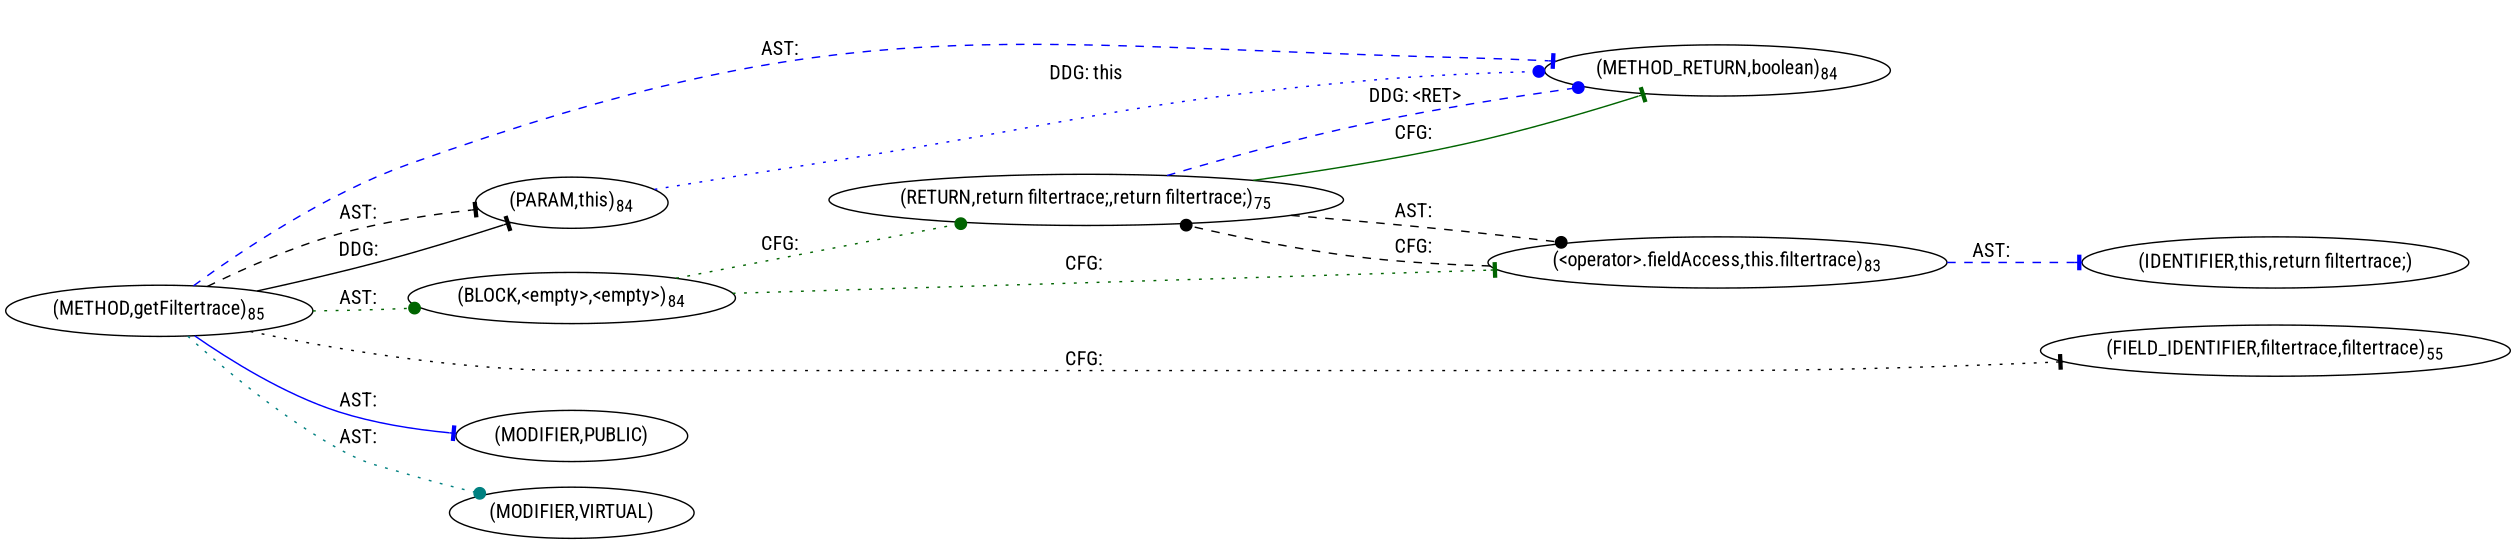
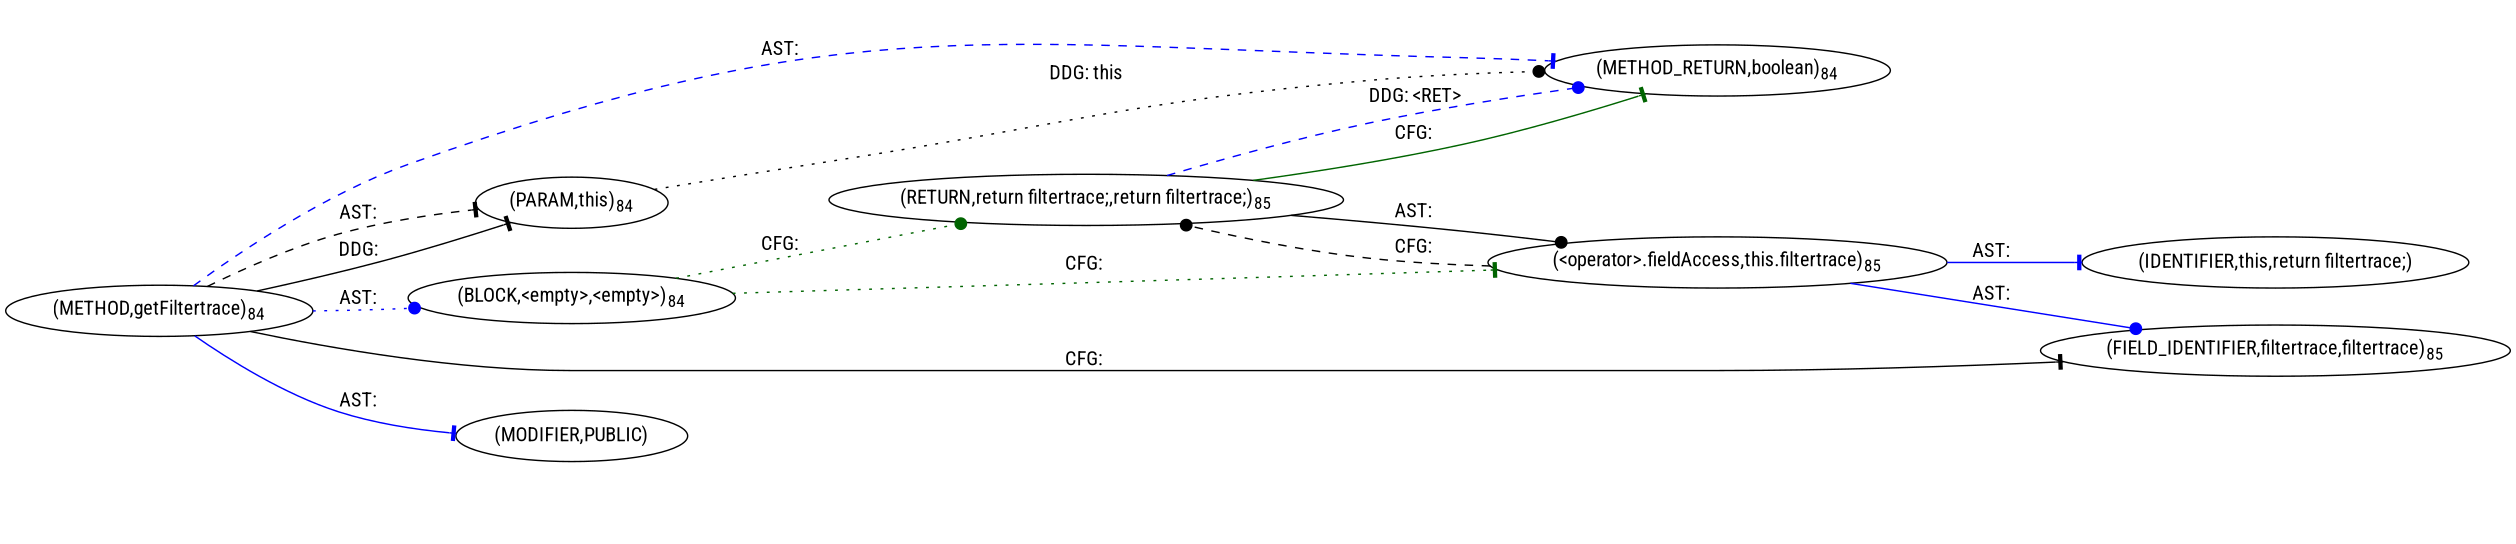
(1092, 116) -> (1092, 116)
(1263, 198) -> (1263, 198)
(1423, 227) -> (1423, 227)
(1873, 260) -> (1873, 260)
(2011, 262) -> (2011, 262)
none -> (1990, 306)
(257, 309) -> (257, 309)
(361, 310) -> (361, 310)
(2435, 349) -> (2435, 349)
(1152, 371) -> (1152, 371)
(572, 513) -> none
